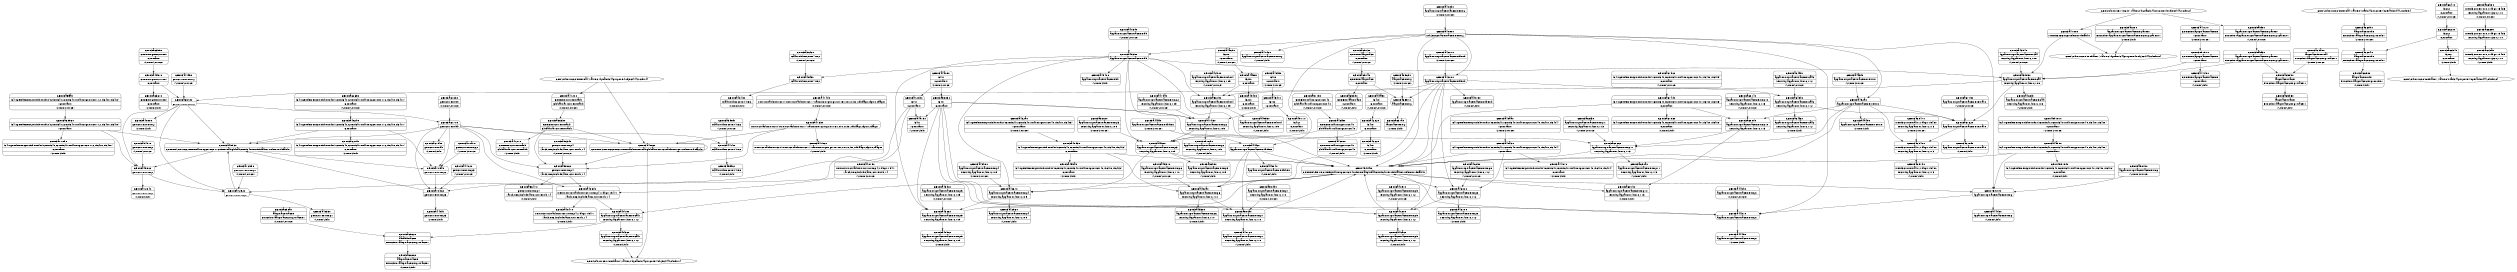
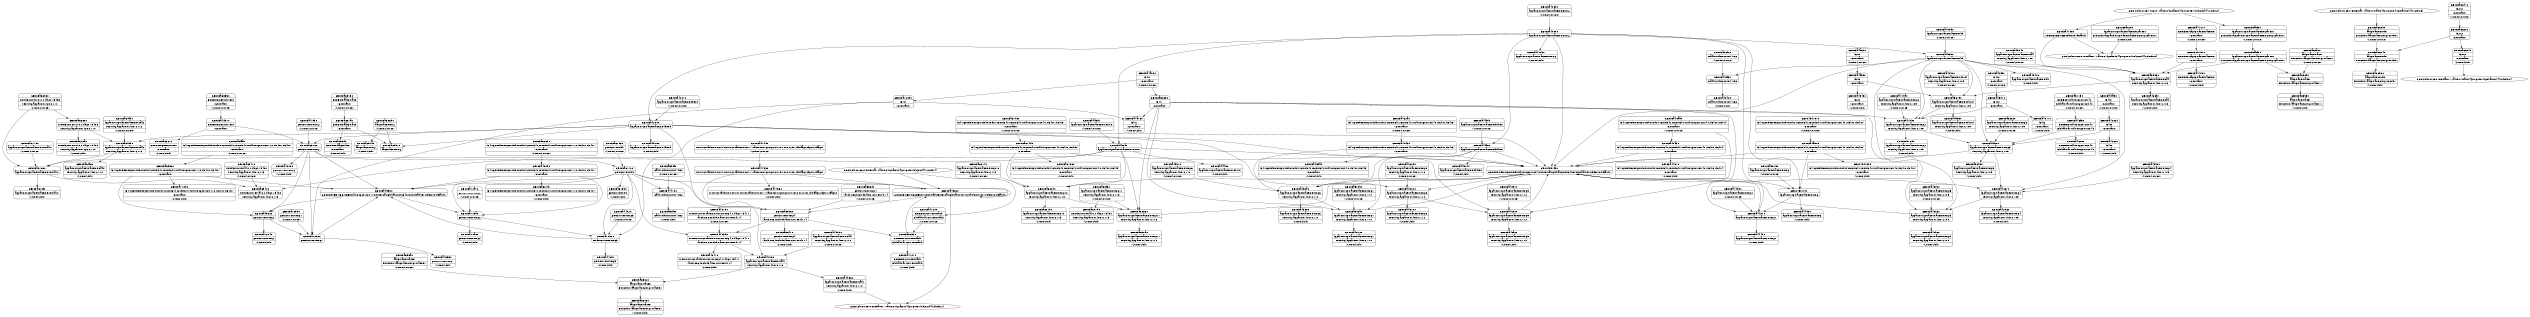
(1445, 36) -> (1550, 36)
(2316, 54) -> (2312, 54)
(1995, 104) -> (6, 137)
(1399, 111) -> (376, 135)
none -> (101, 136)
(143, 147) -> none
(535, 147) -> (849, 228)
(1916, 157) -> (1097, 203)
(1498, 174) -> none
(1503, 183) -> (1296, 179)
(436, 195) -> (605, 240)
(1120, 207) -> (1657, 192)
(408, 238) -> (640, 284)
none -> (470, 238)
none -> (833, 238)
